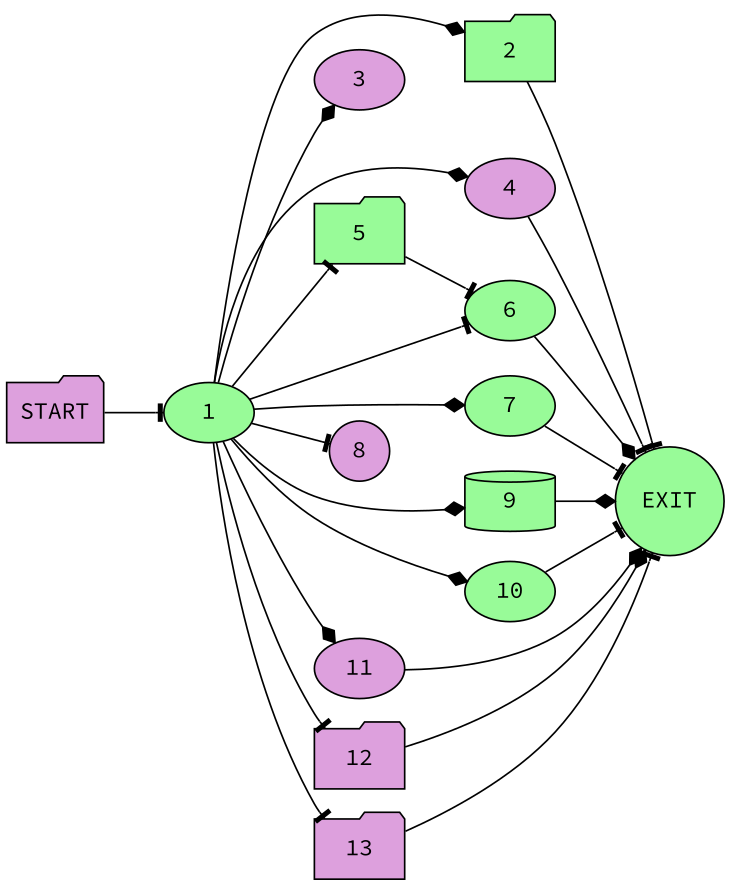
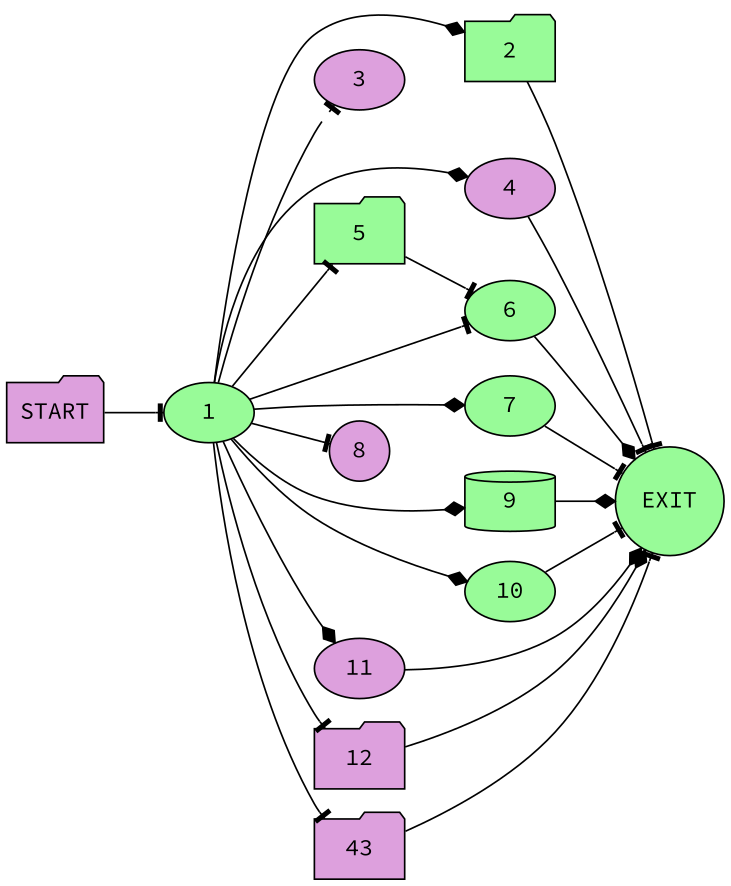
(280, 203) -> (280, 203)
(360, 849) -> (360, 849)
